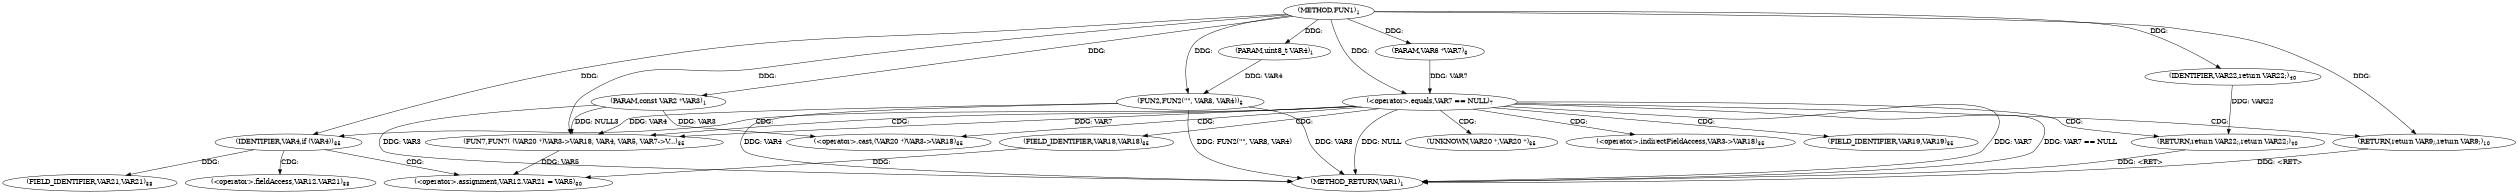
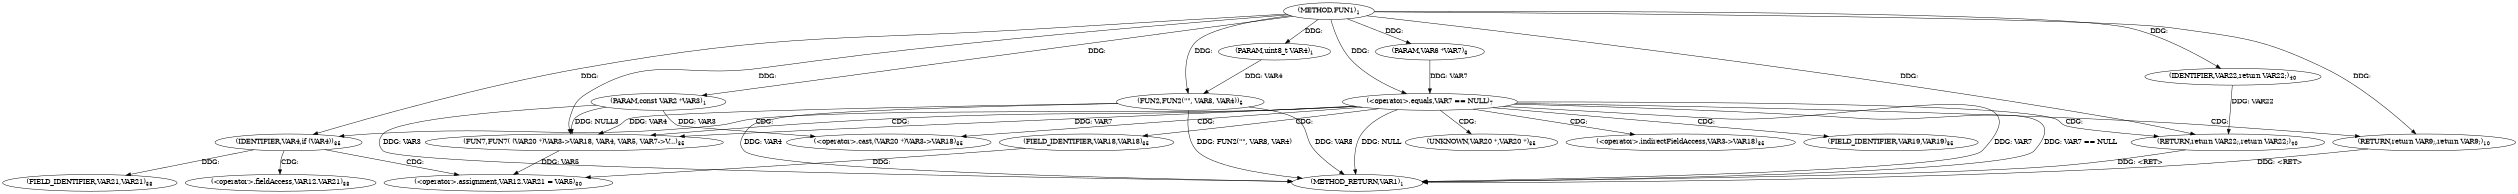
none -> (1780, 67)
